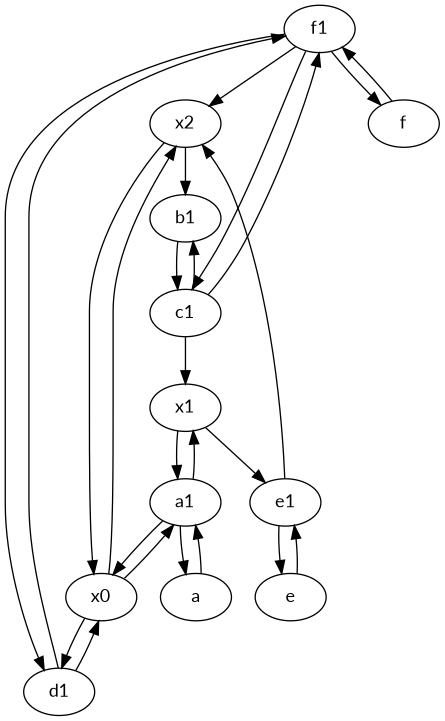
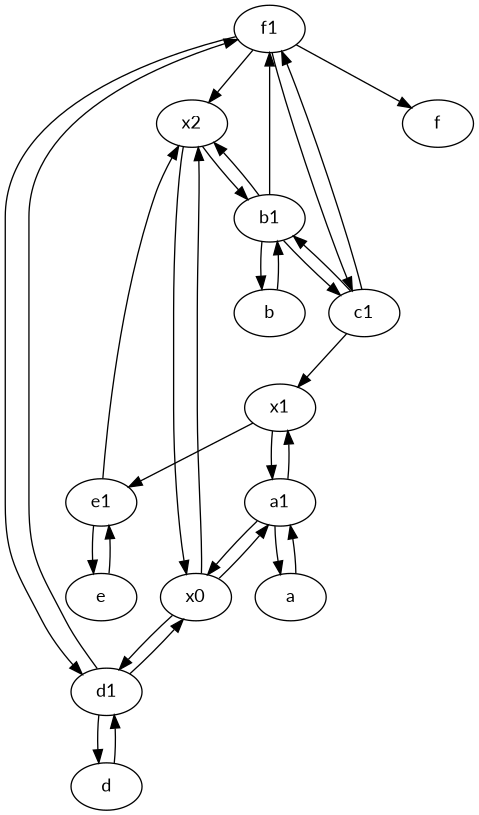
(373, 78) -> (270, 130)
none -> (242, 174)
none -> (270, 313)
none -> (107, 787)
